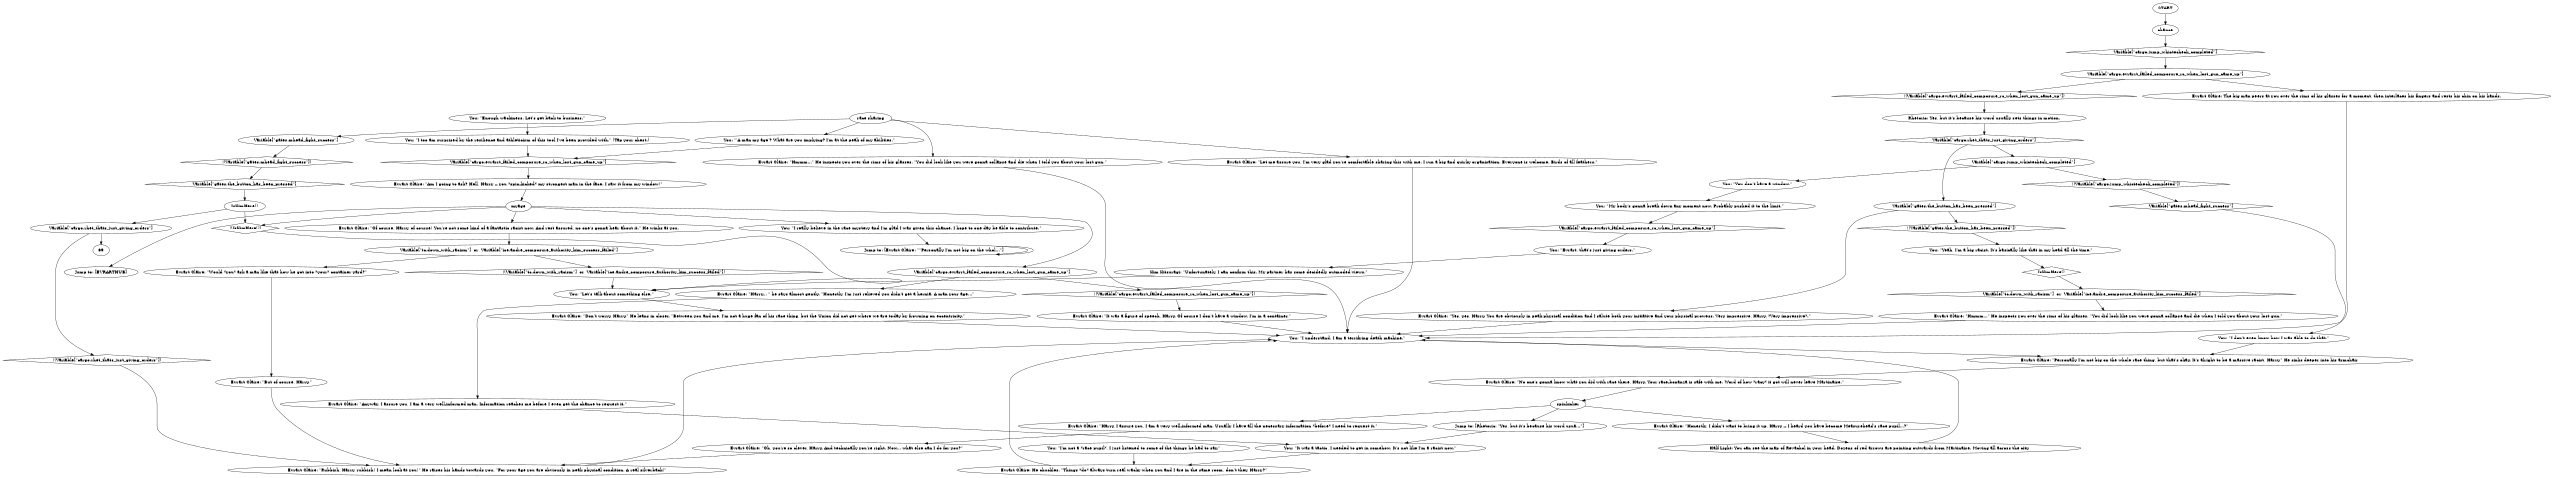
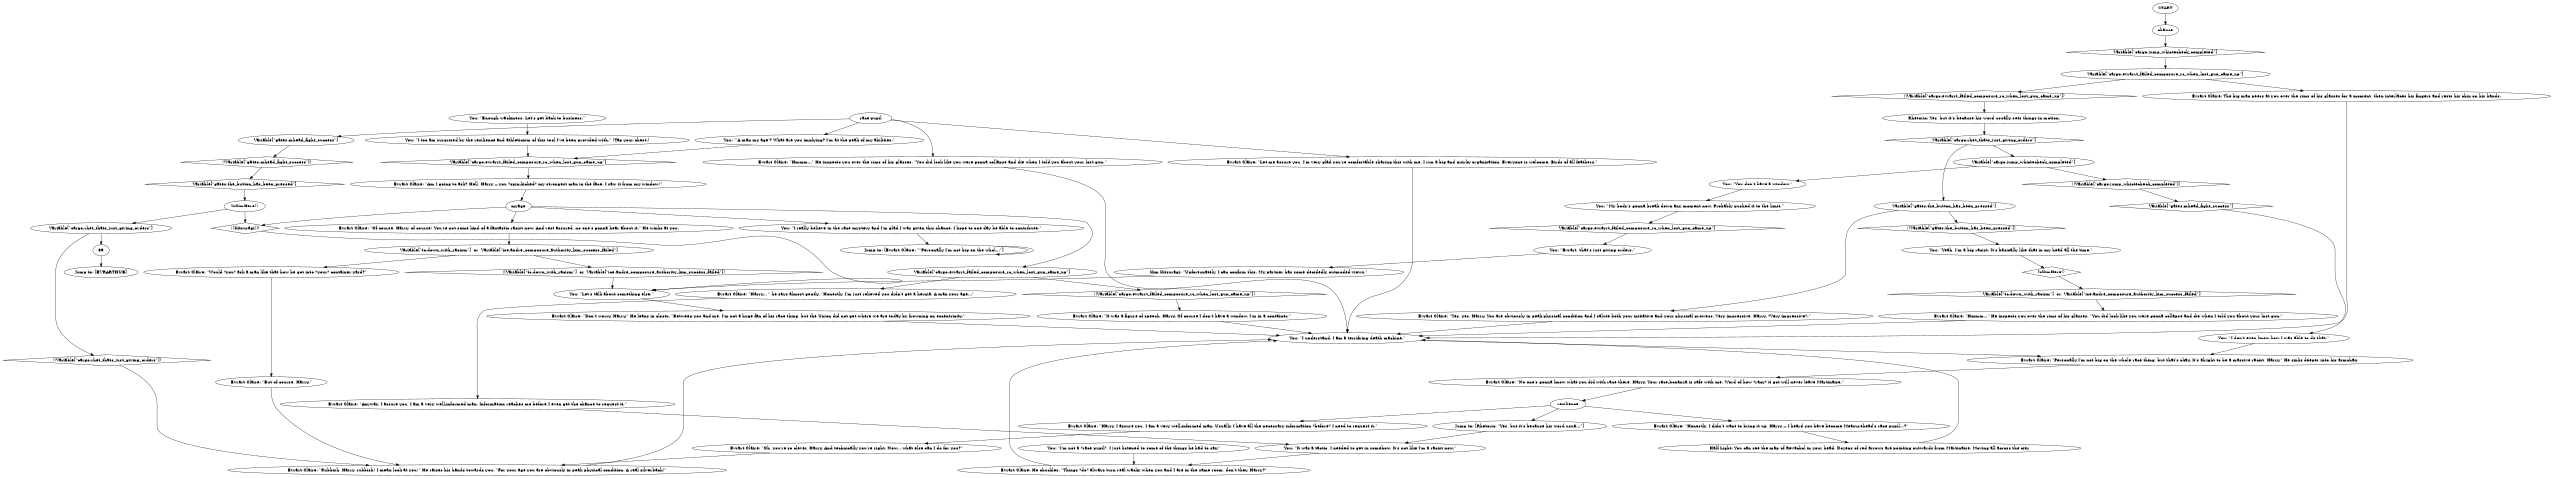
(871, 118) -> (871, 118)
(304, 212) -> (101, 260)
(245, 228) -> (245, 228)
(1568, 404) -> (1568, 404)
